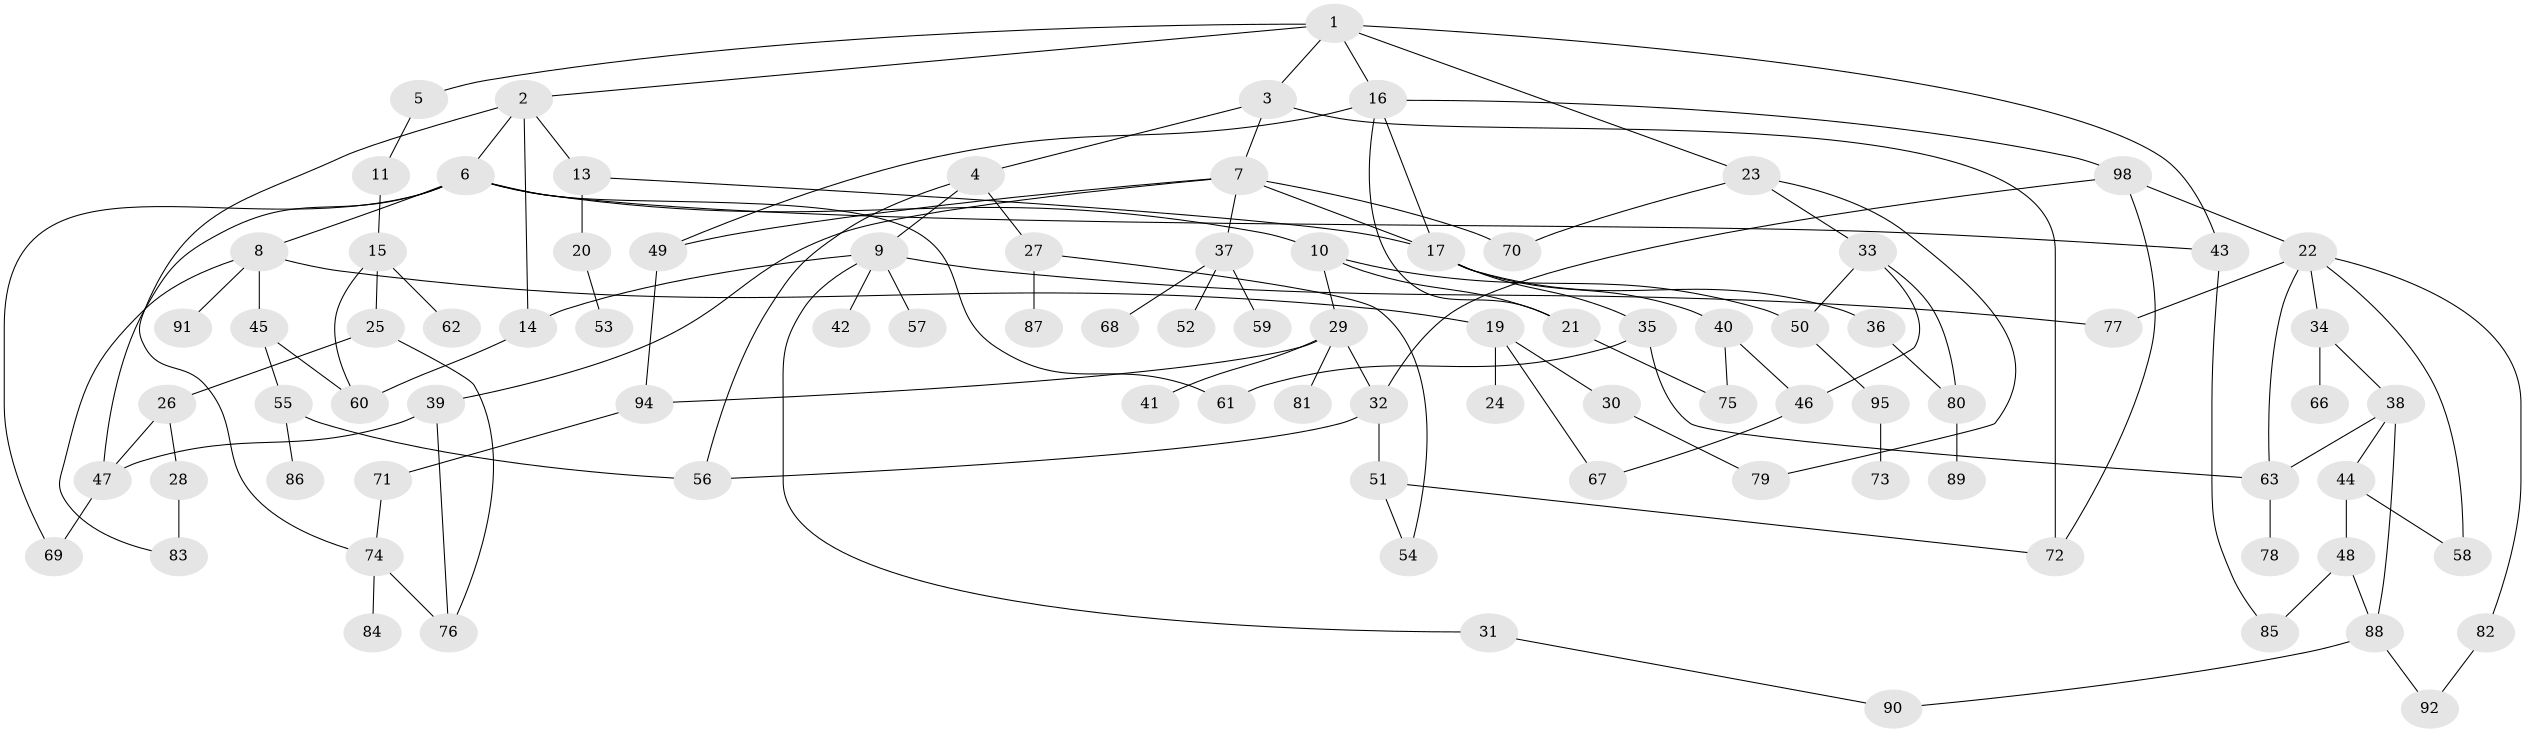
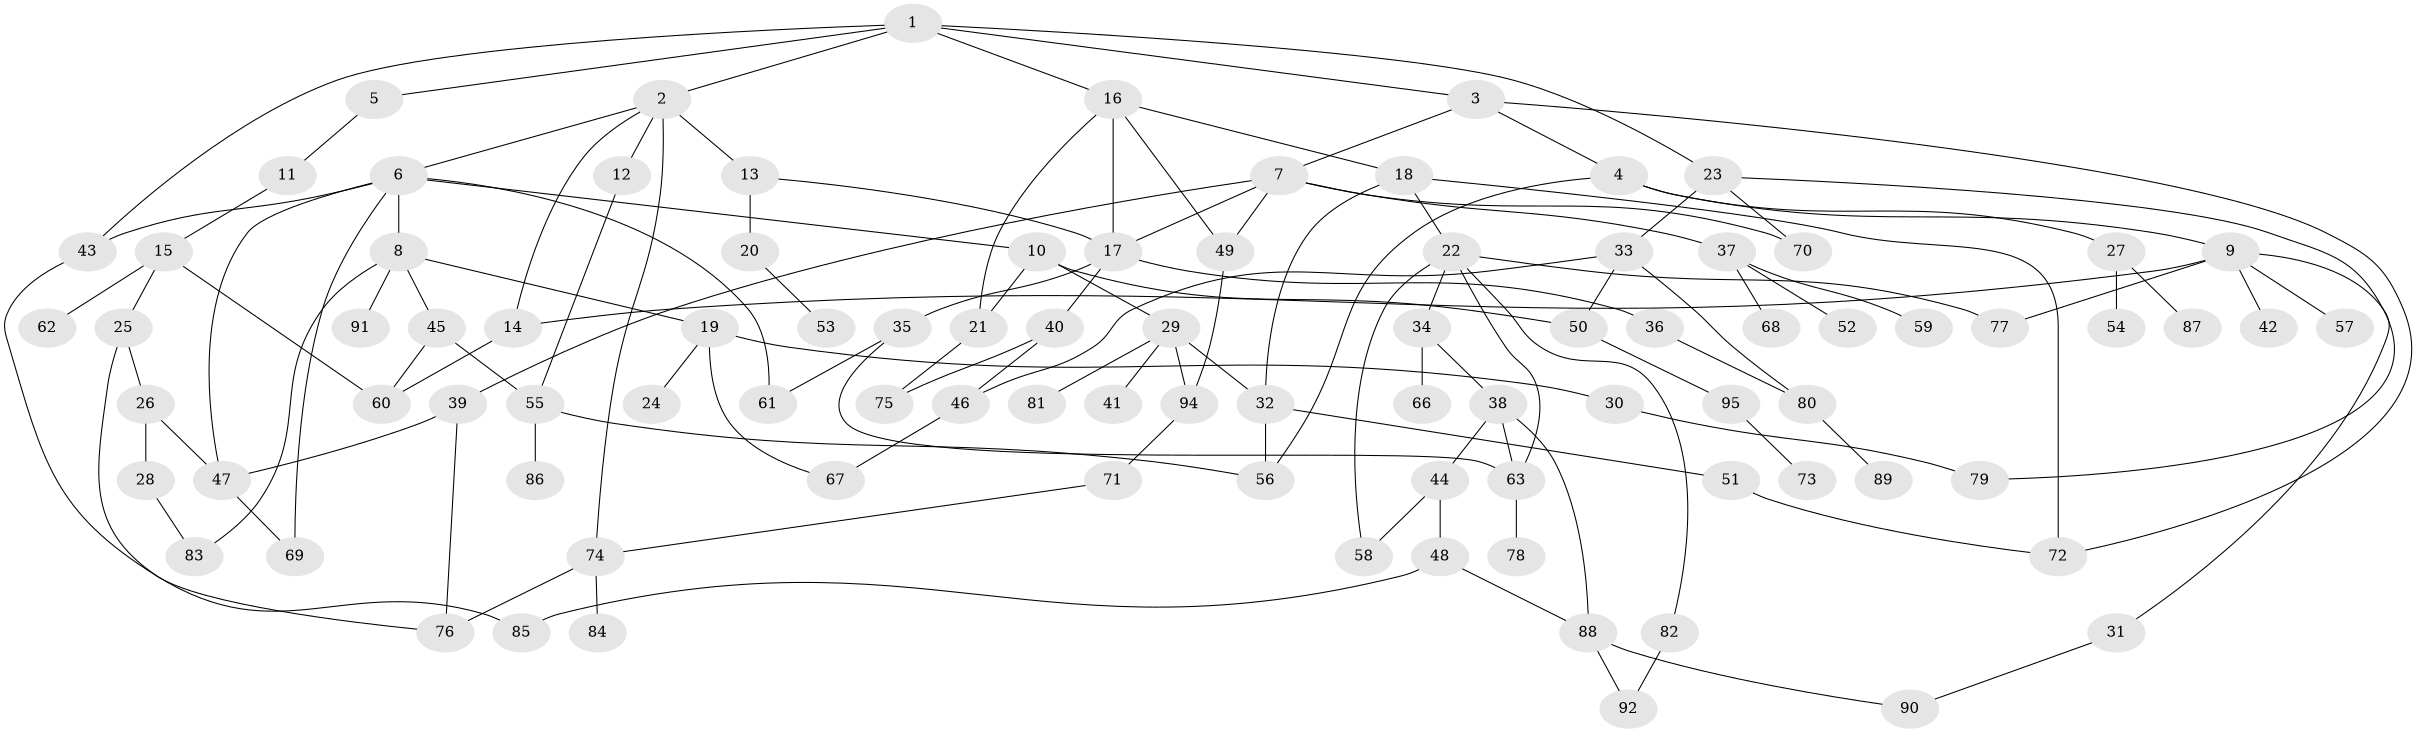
none -> (622, 176)
(2123, 176) -> (1404, 176)
(1394, 519) -> none
